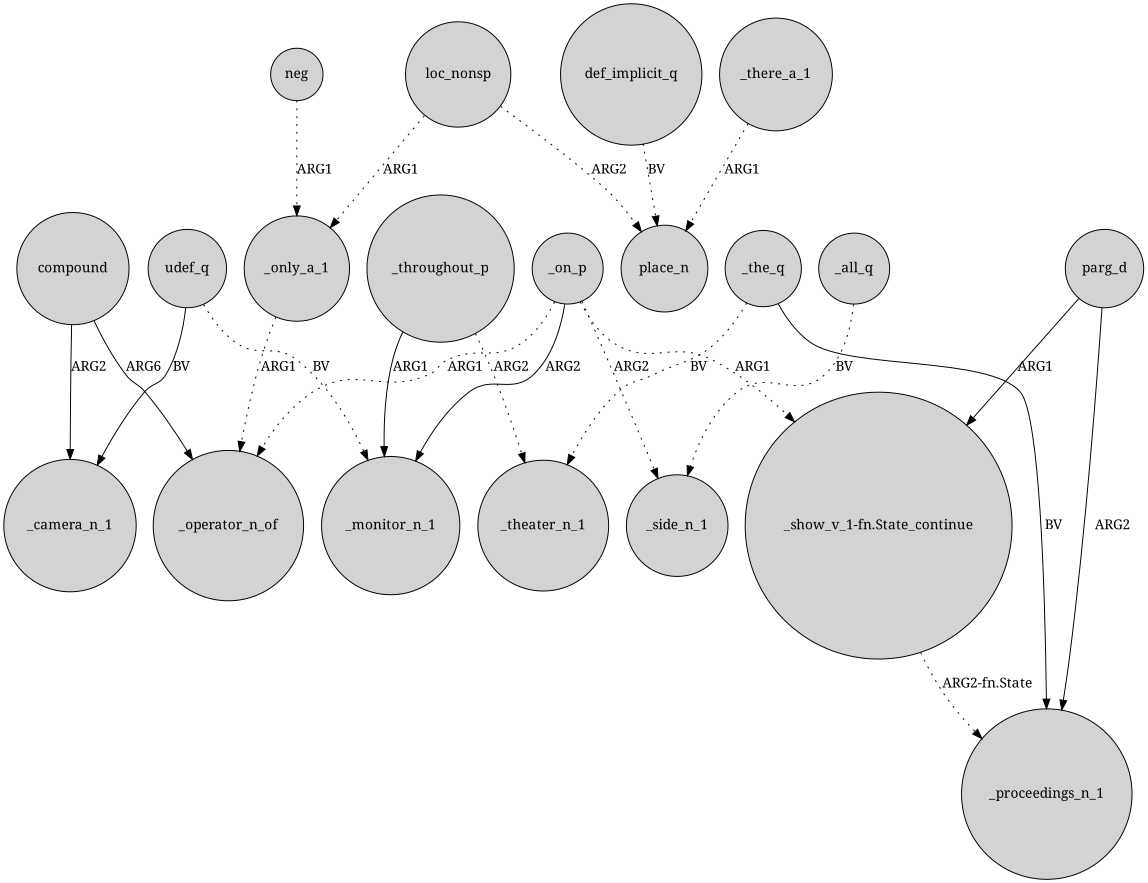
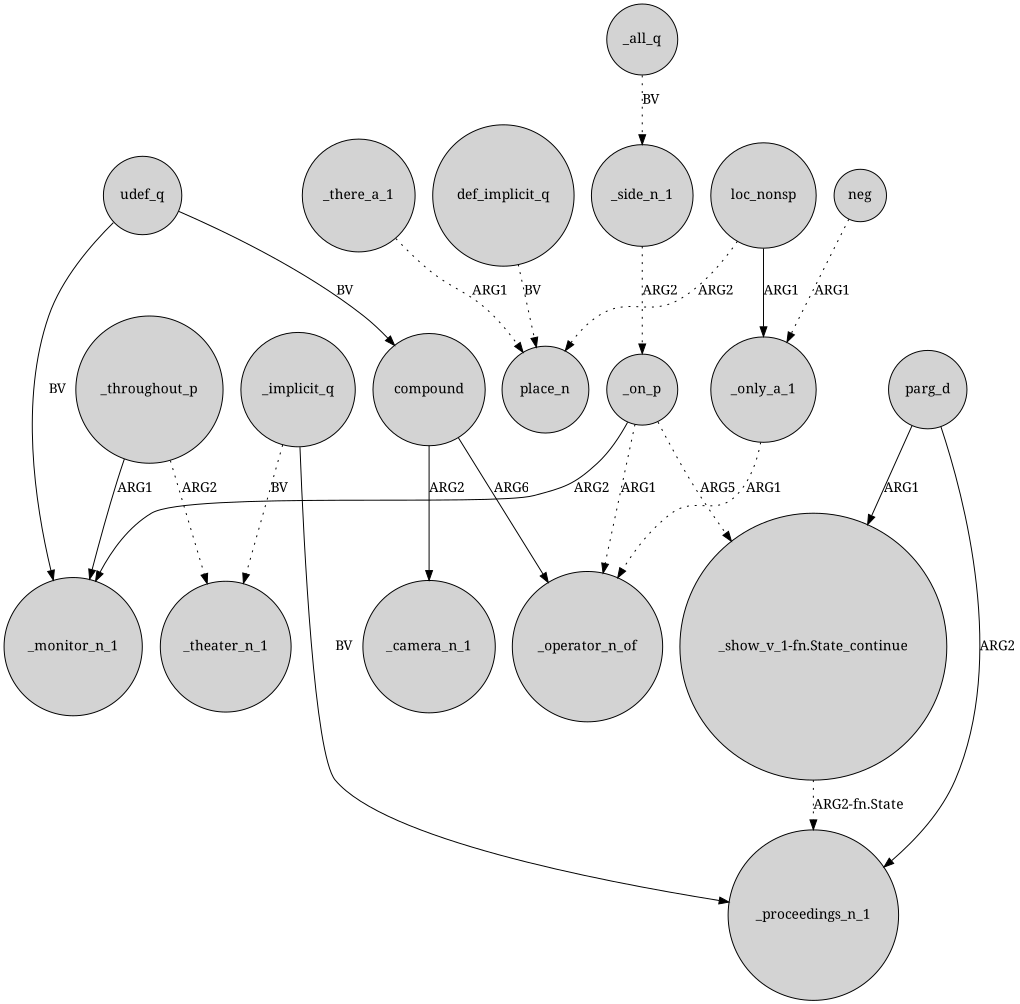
(381, 168) -> (763, 288)
(763, 269) -> (298, 390)
(297, 360) -> (34, 386)
(753, 367) -> (718, 488)
(617, 381) -> (642, 295)
(152, 386) -> (289, 266)
